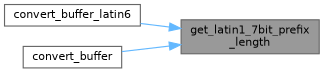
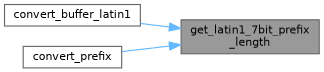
(72, 15) -> (72, 15)
(72, 57) -> (72, 57)
